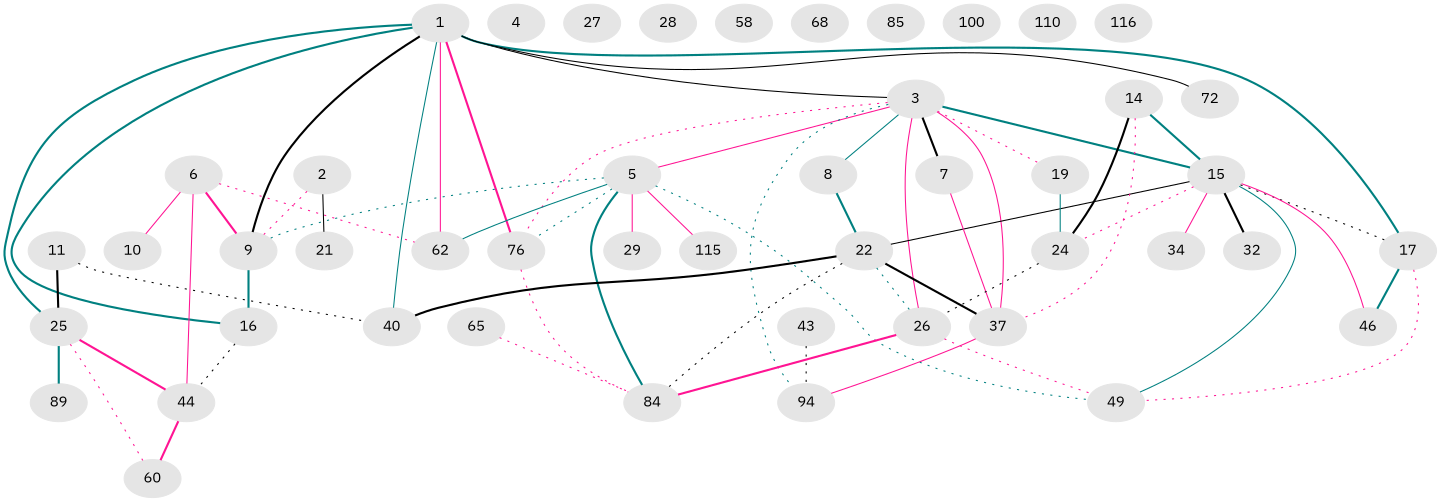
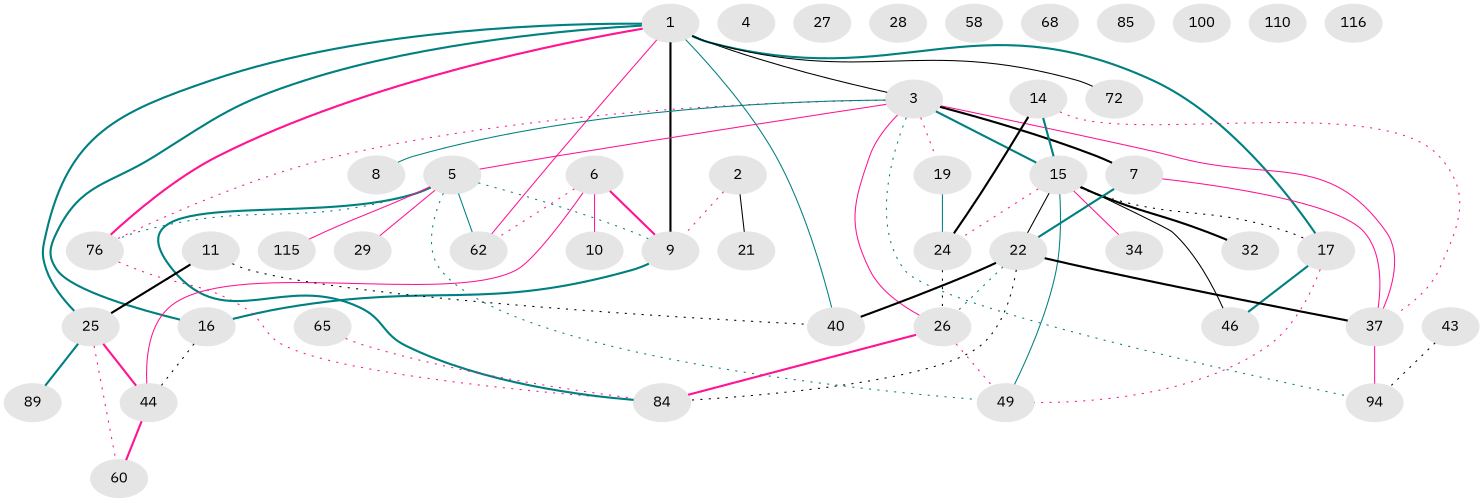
(846, 213) -> (1076, 213)
(1321, 228) -> (1168, 229)
